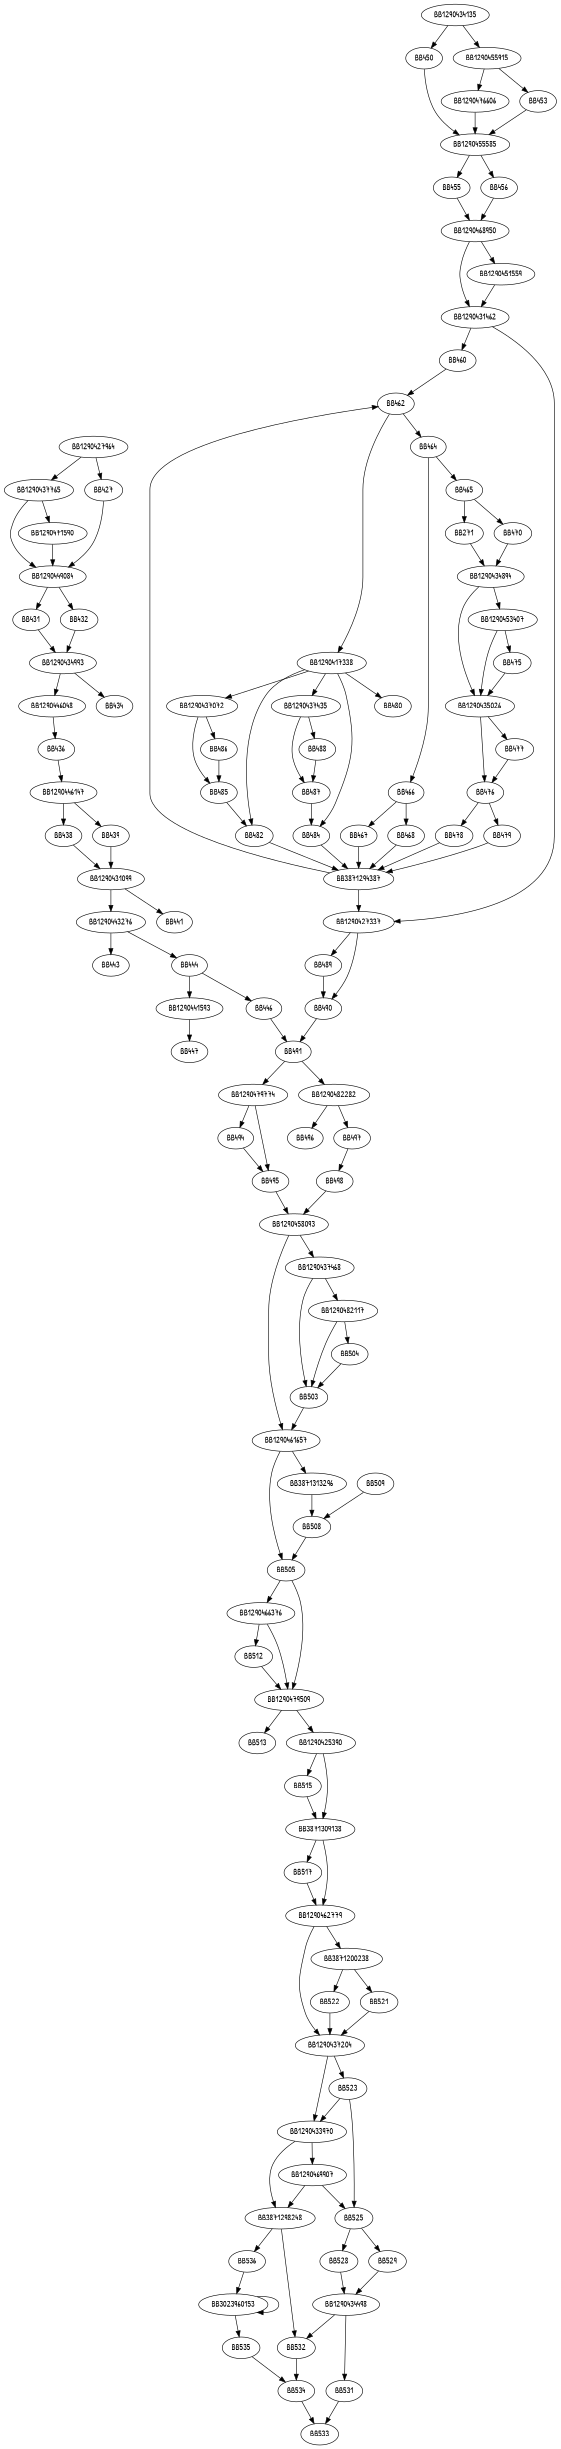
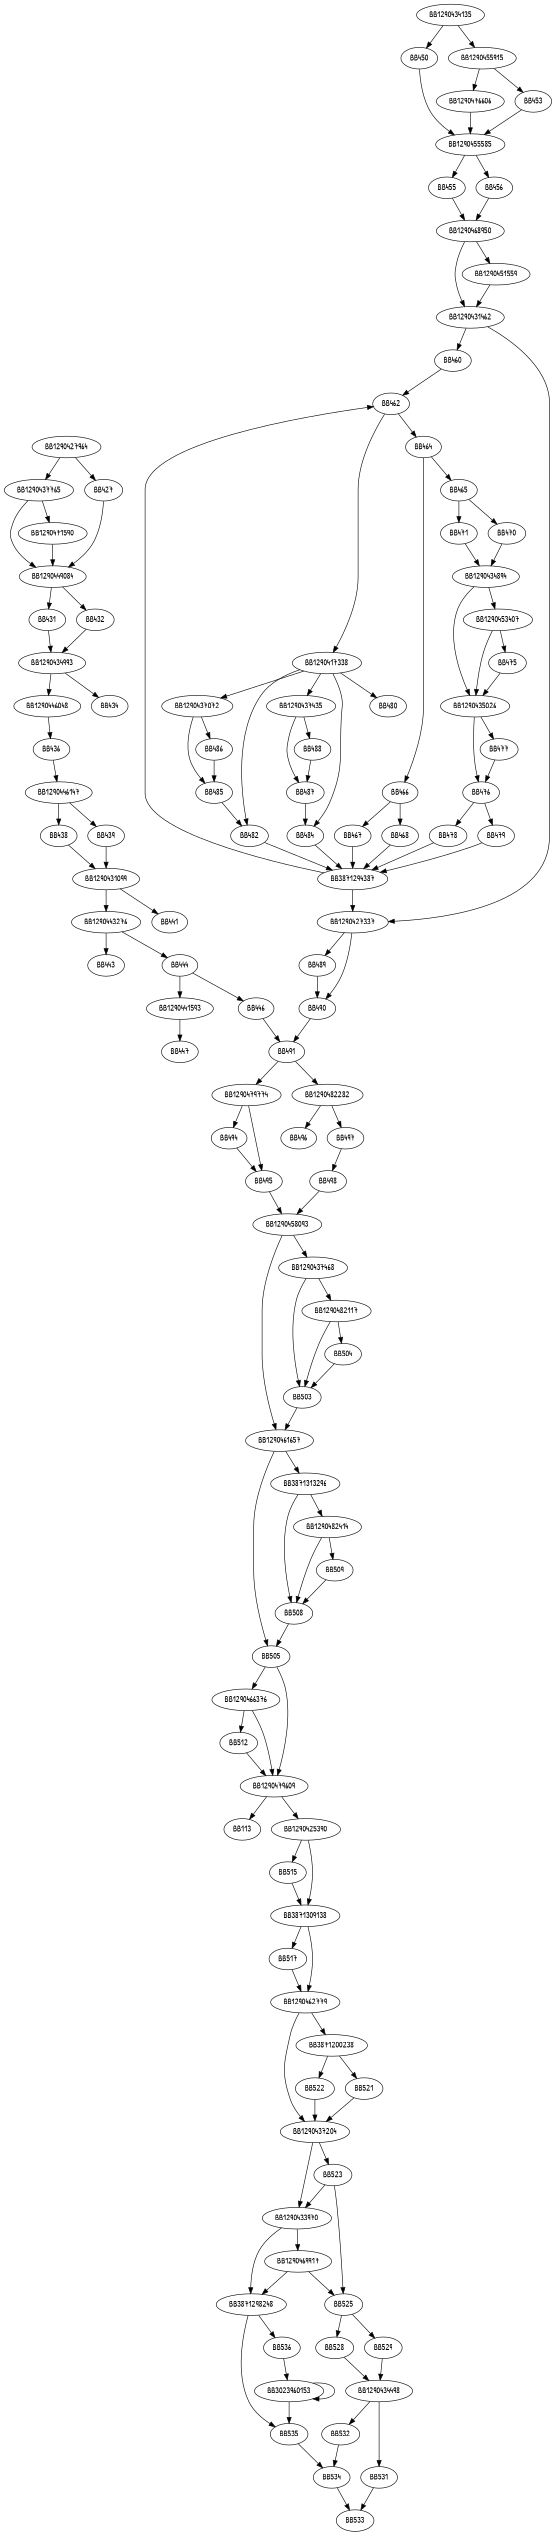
(464, 533) -> (459, 533)
none -> (328, 1527)
(289, 1700) -> (274, 1786)
(257, 1743) -> (242, 1829)
(313, 2175) -> (298, 2261)
(288, 2280) -> (242, 2374)
